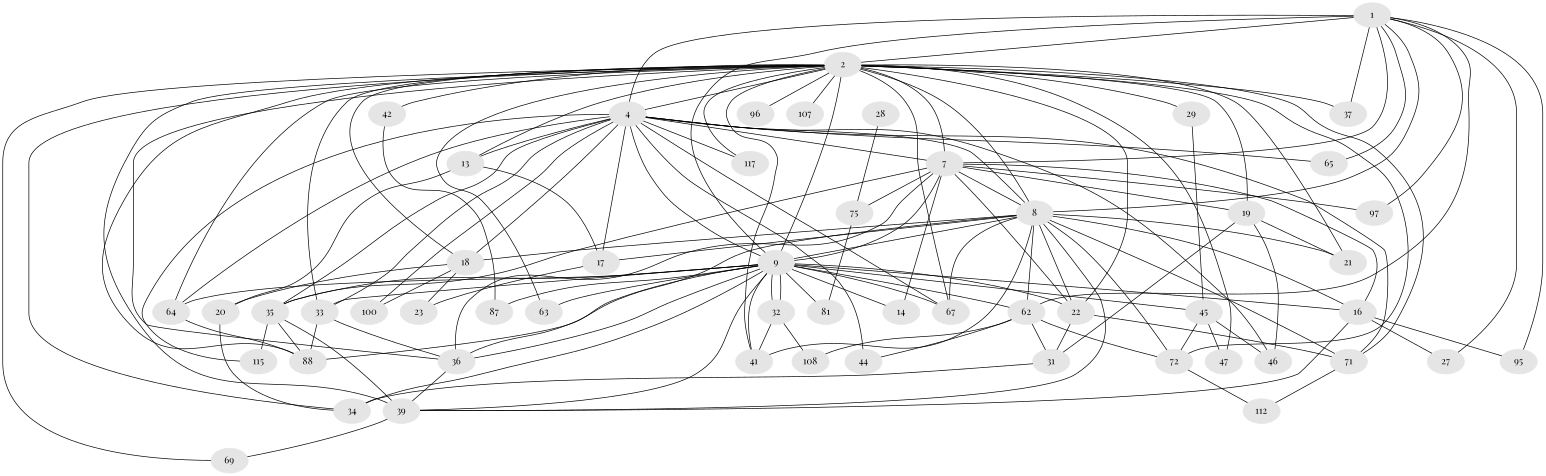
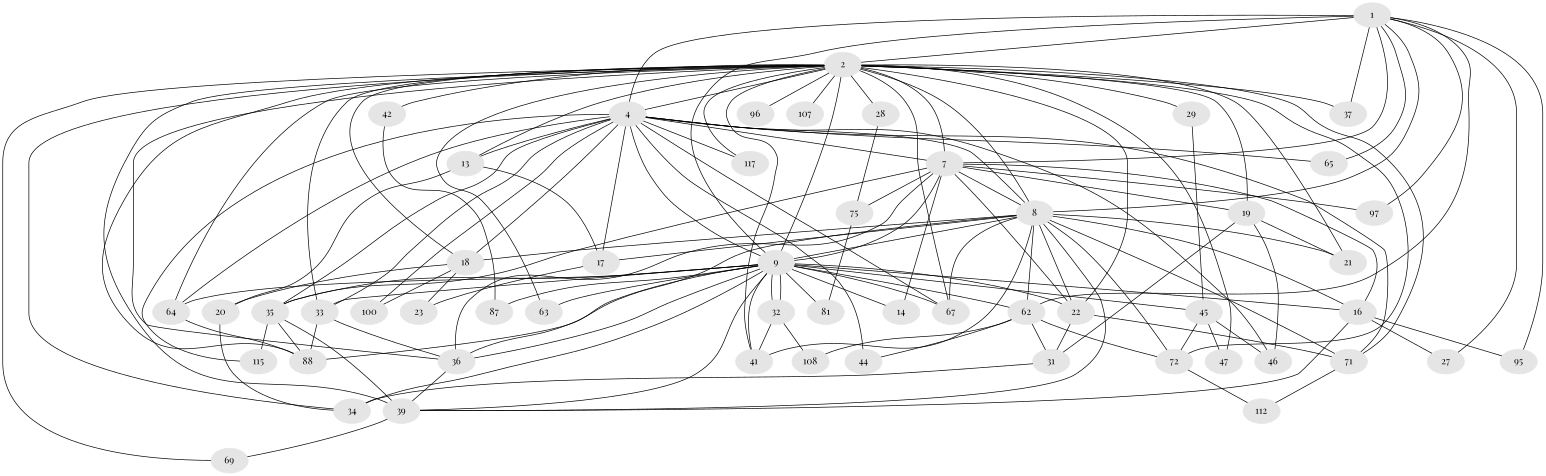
none -> (862, 89)
